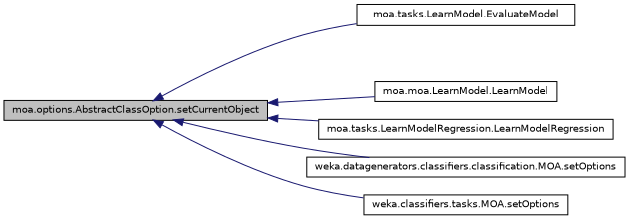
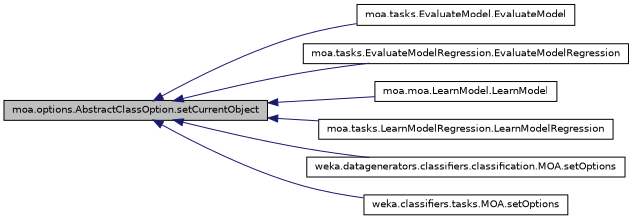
(466, 15) -> (466, 15)
none -> (466, 54)
